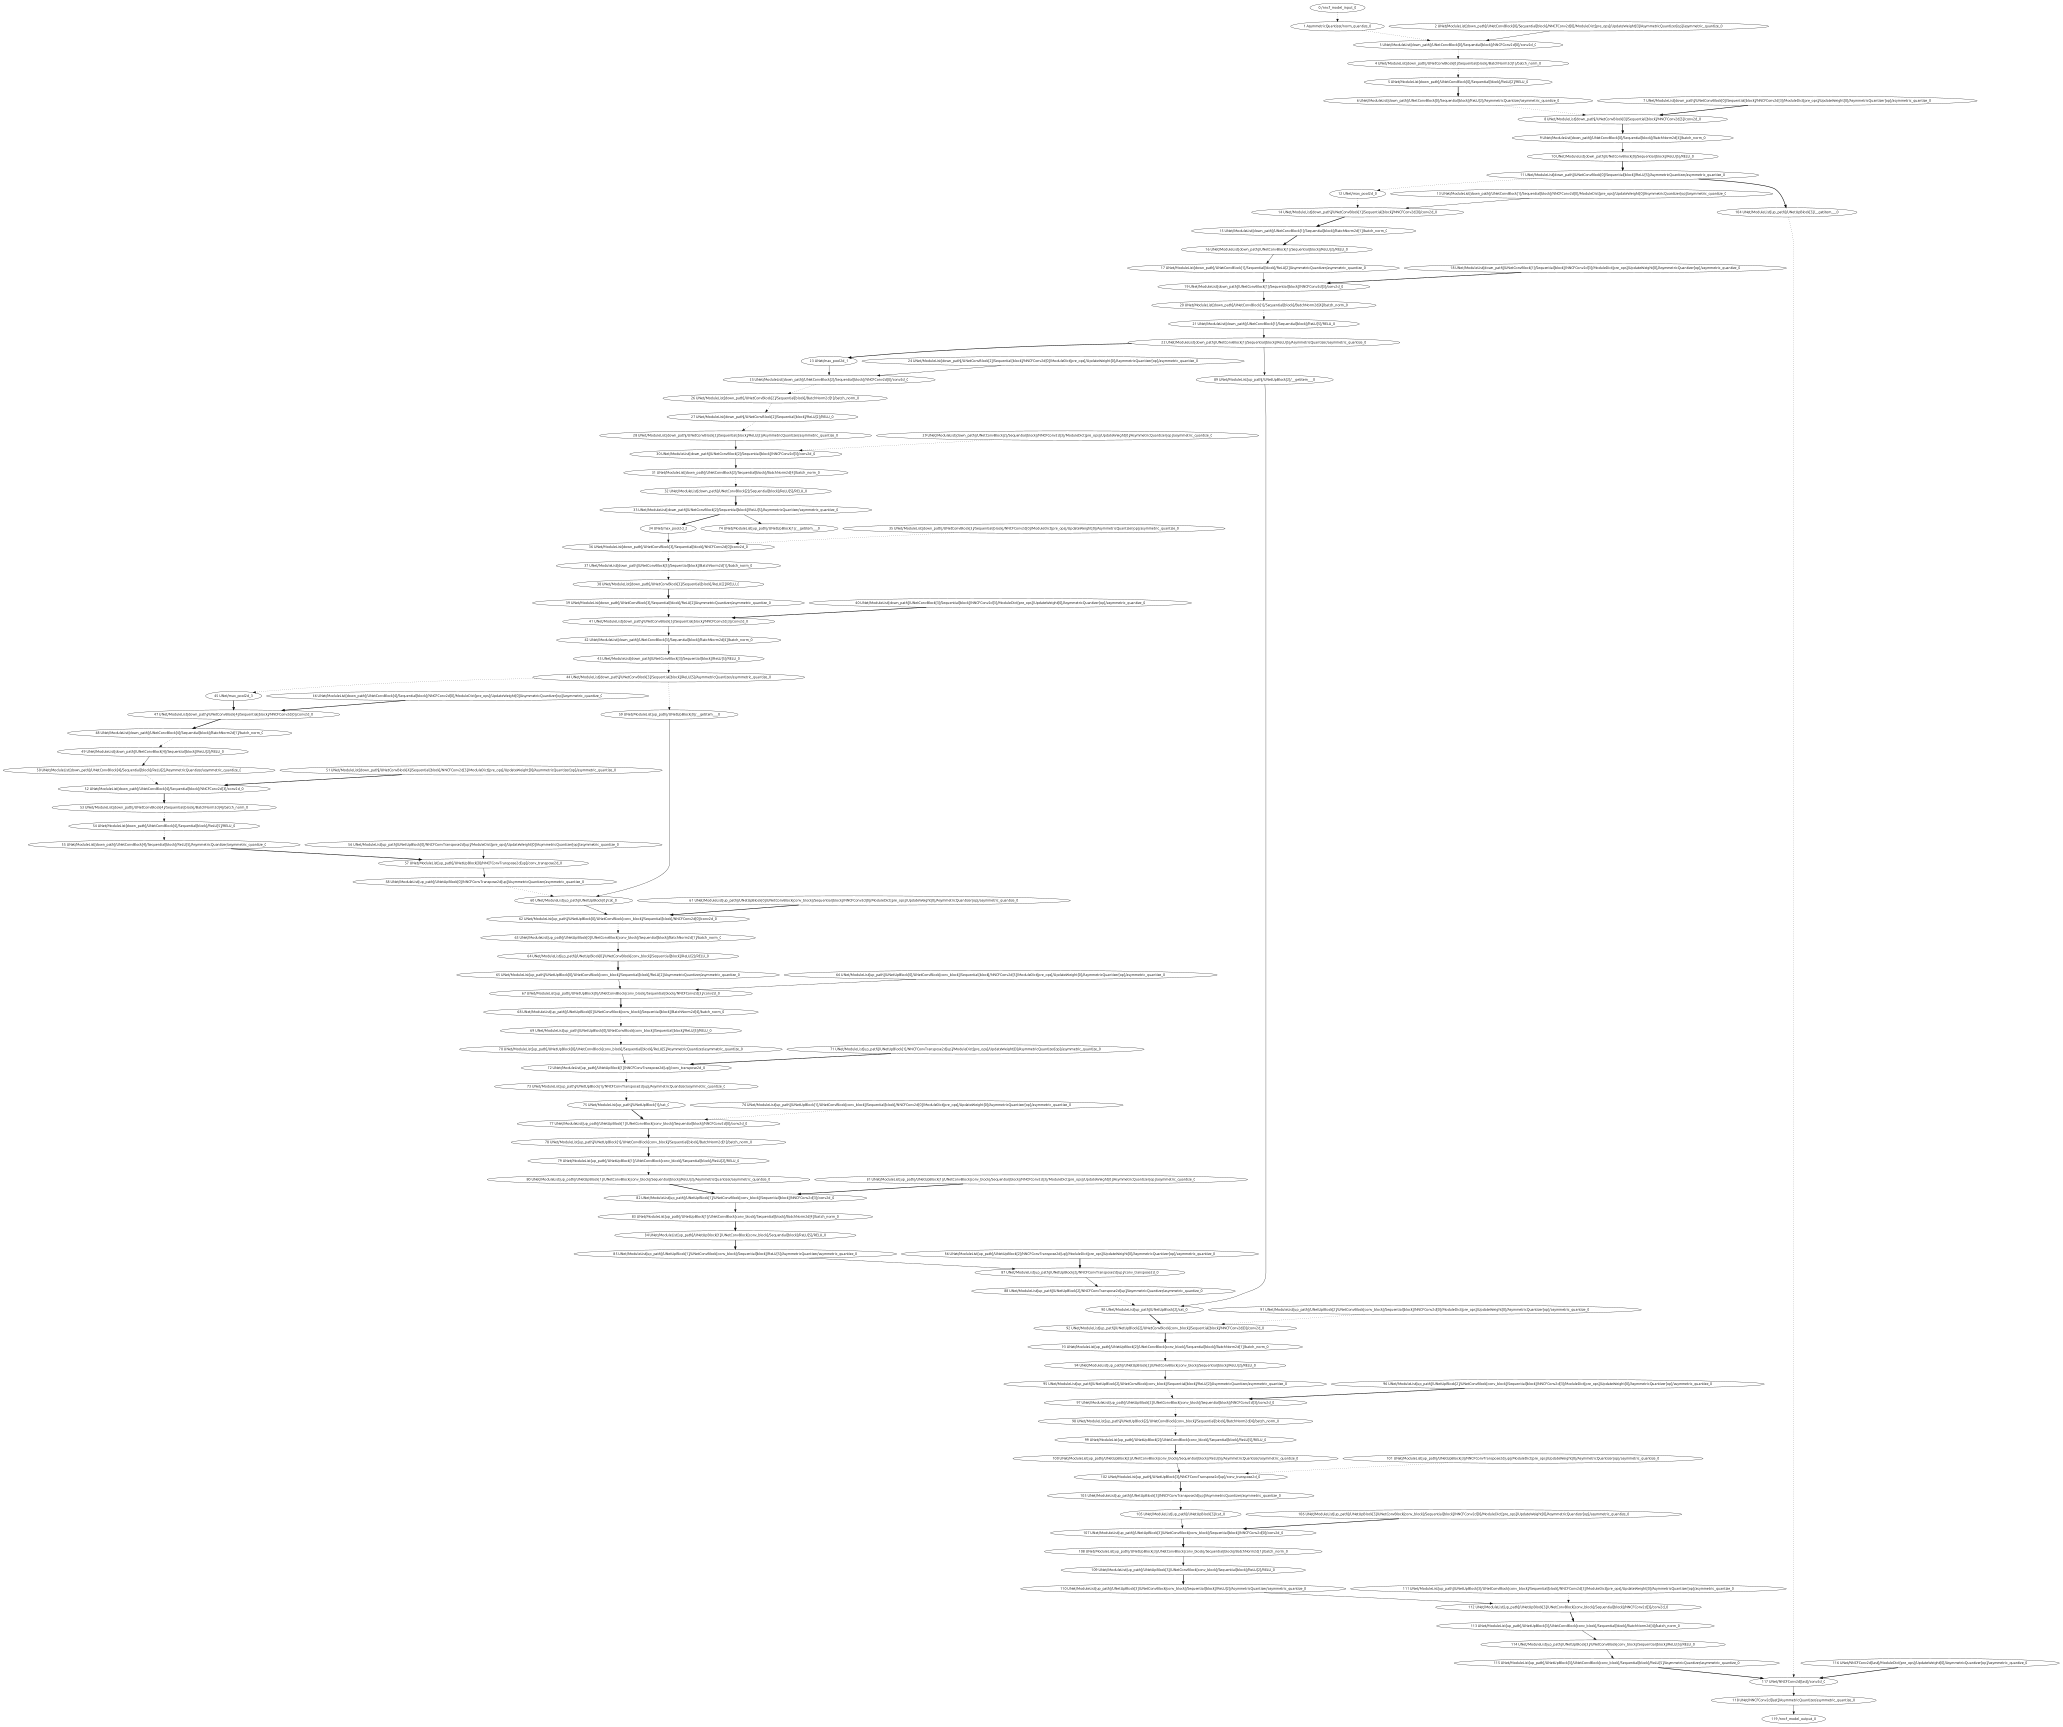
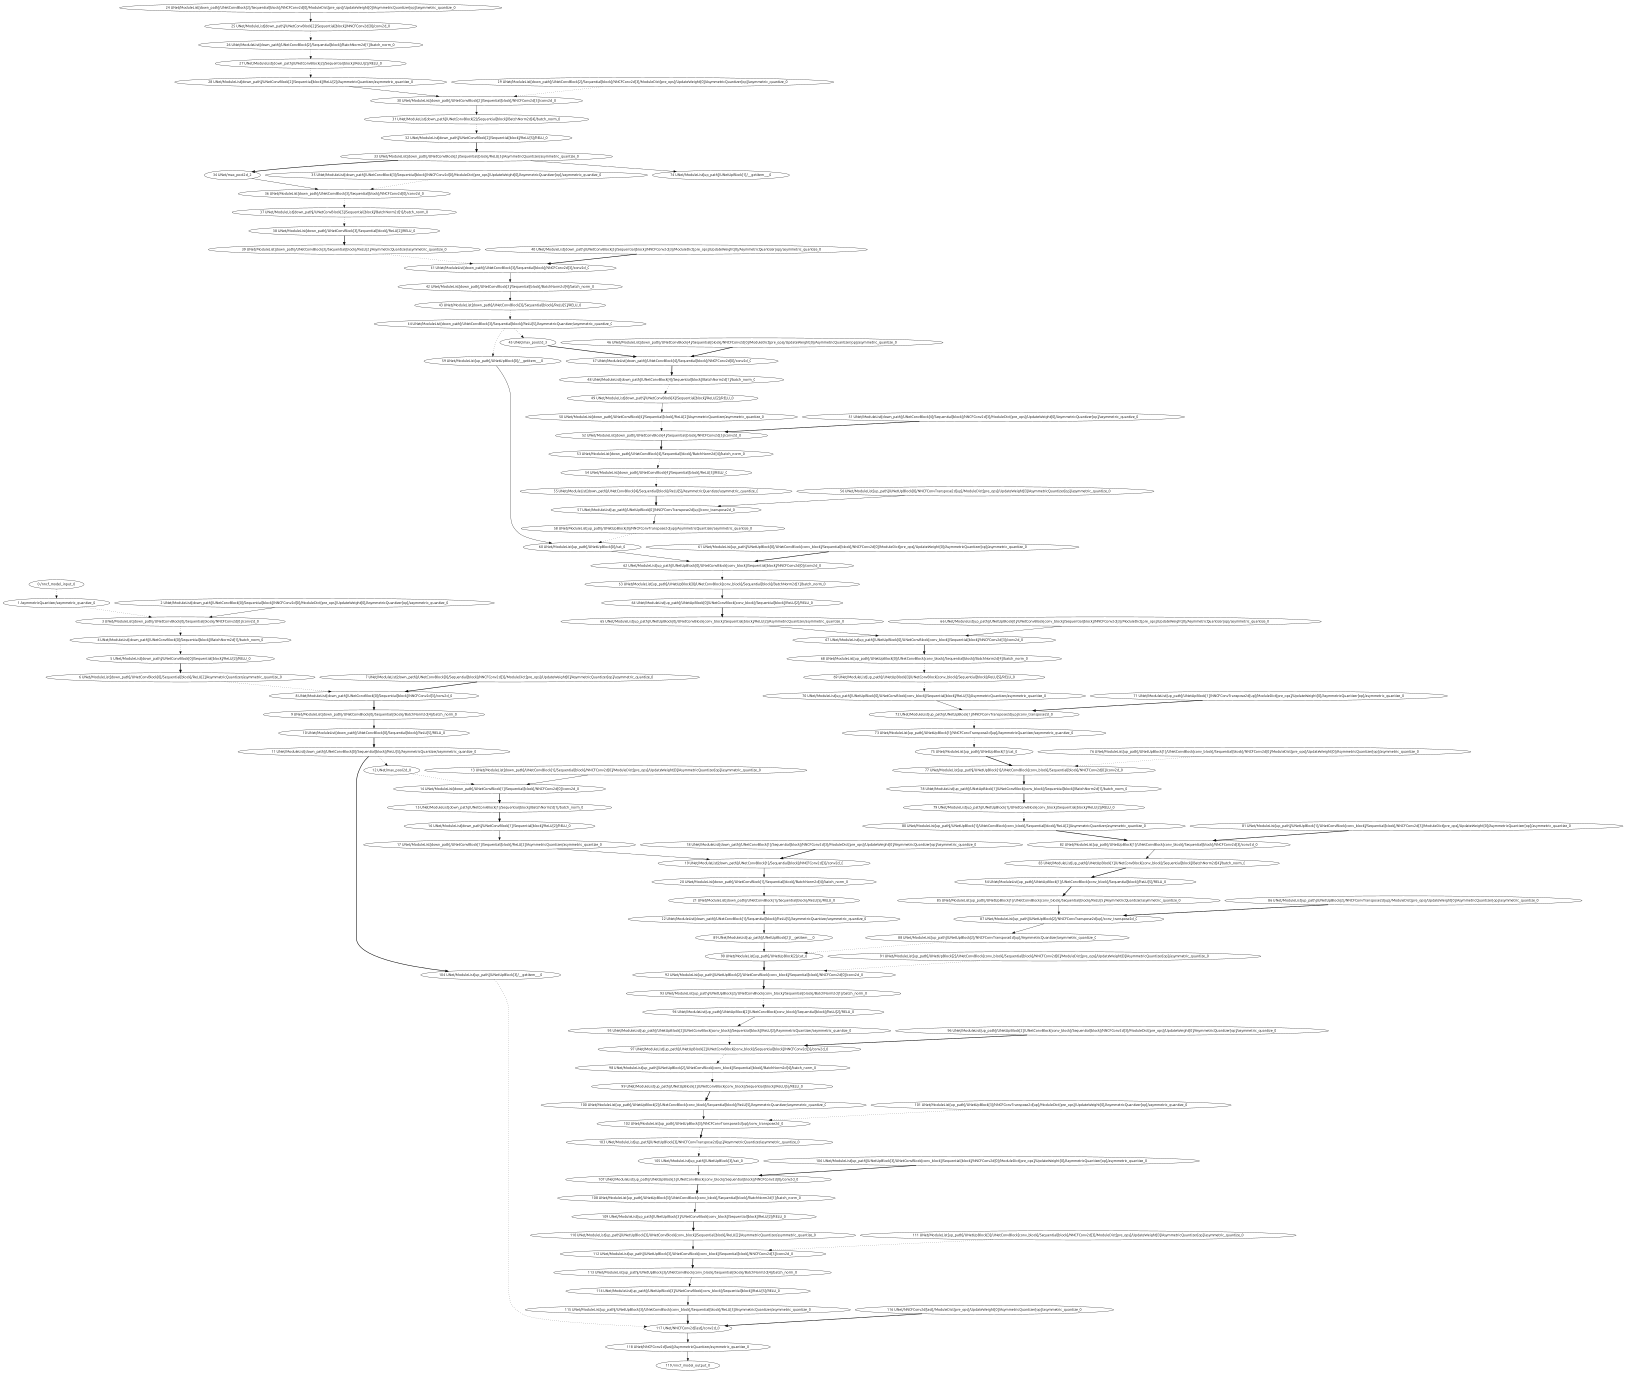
(1338, 26) -> (56, 603)
(829, 361) -> none
